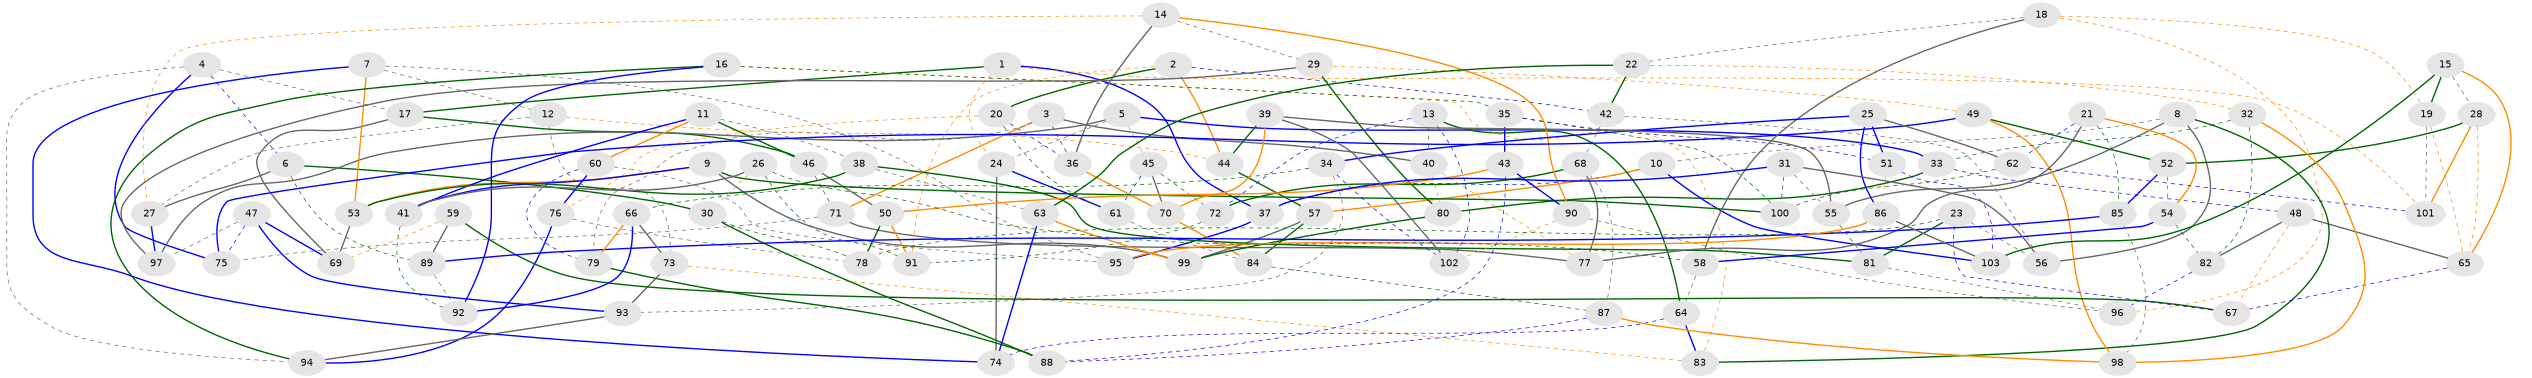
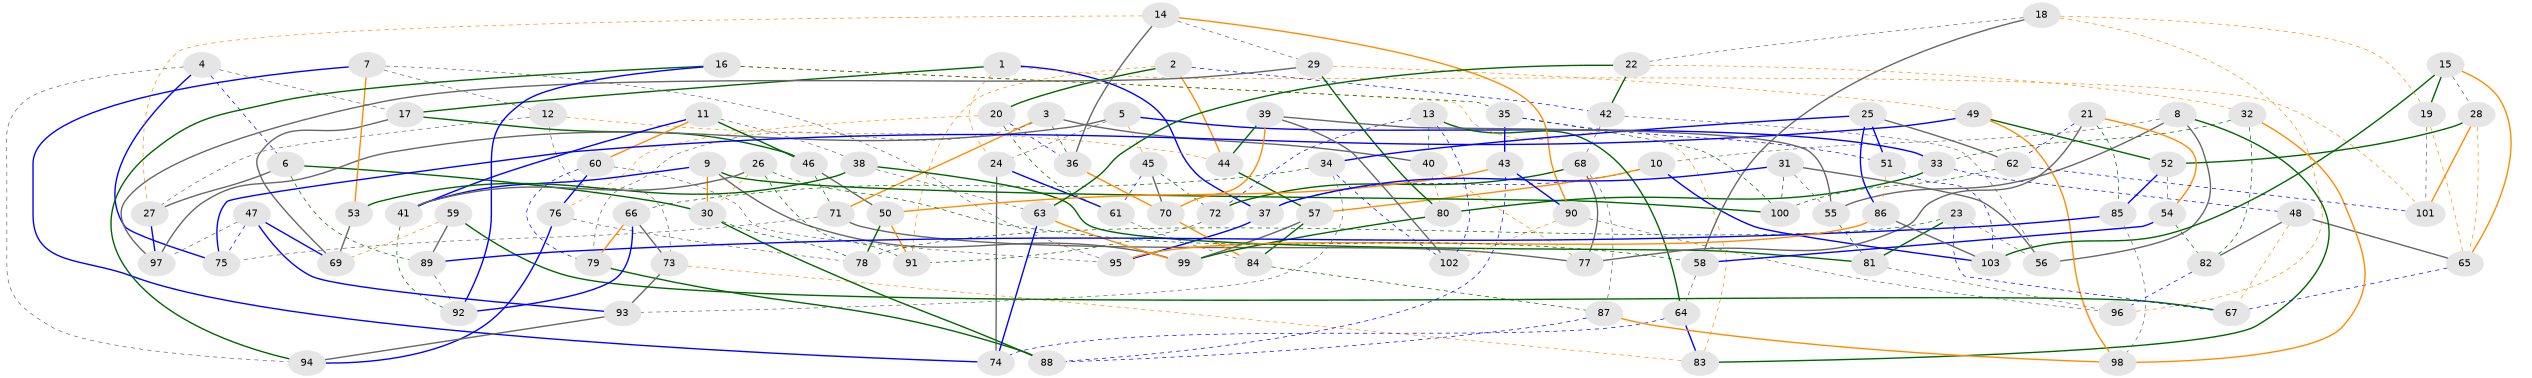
(528, 182) -> (707, 189)
